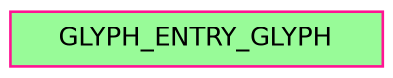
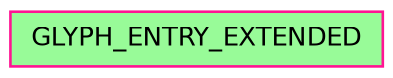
(197, 39) -> (197, 39)
